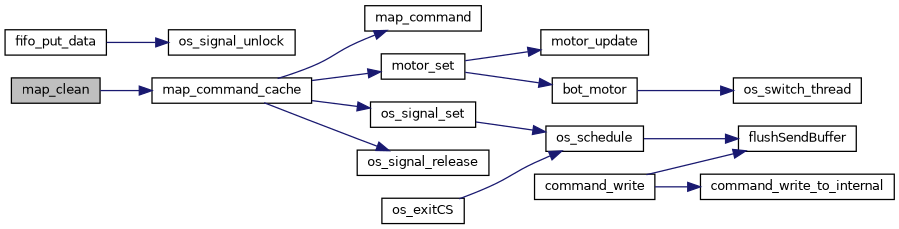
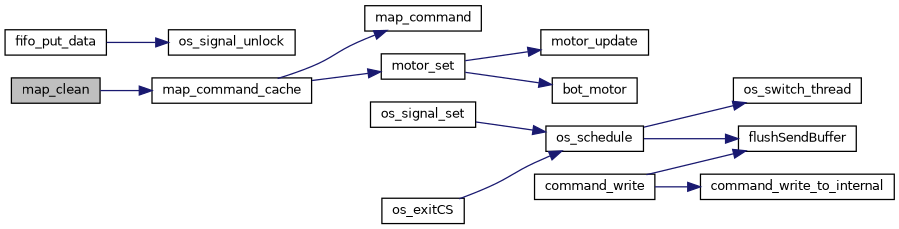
(679, 91) -> (689, 116)
(335, 104) -> none
(423, 163) -> none
